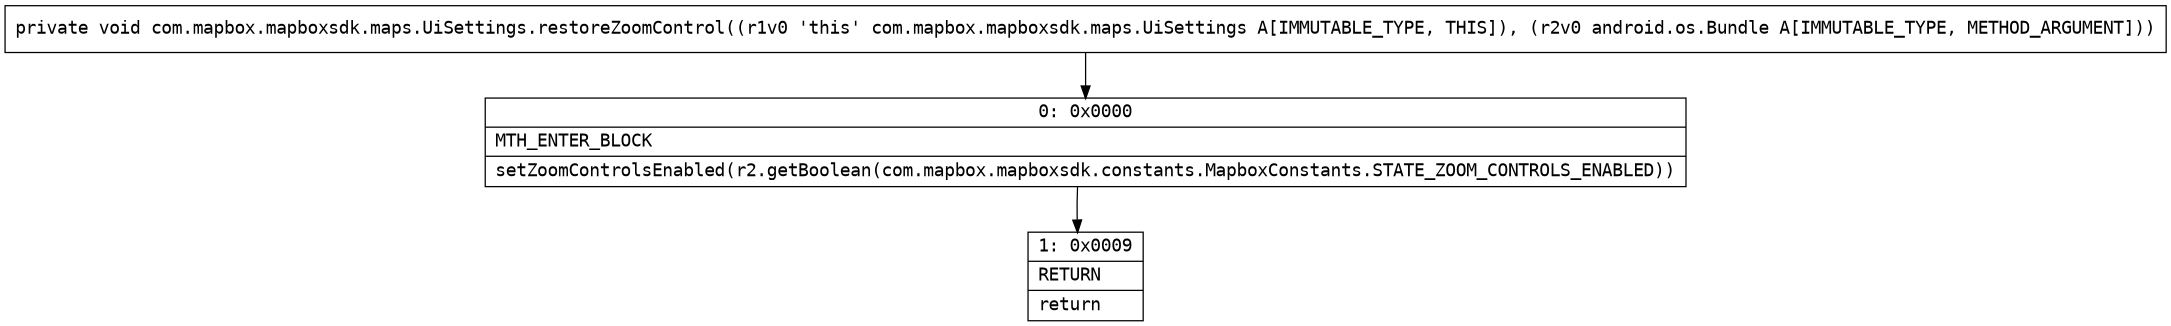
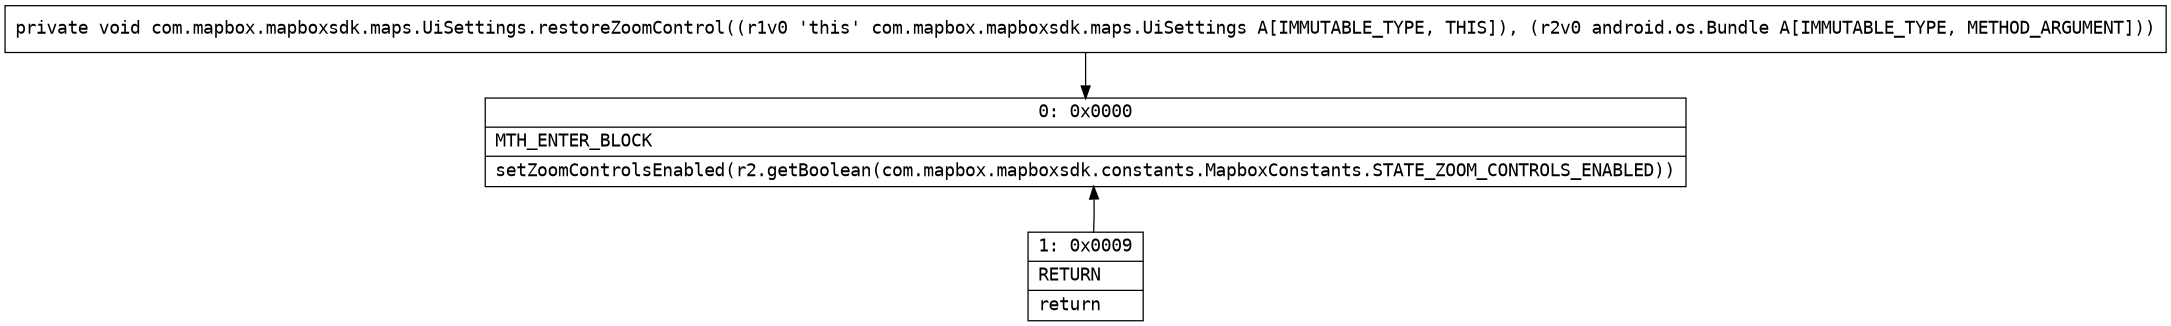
(1077, 203) -> (1094, 216)
